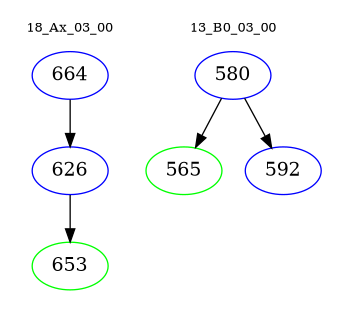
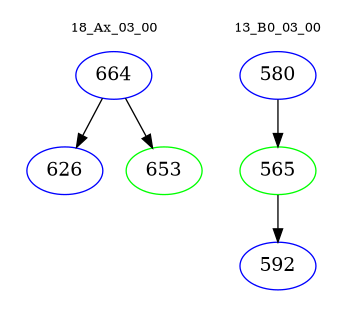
(255, 117) -> (278, 212)
(70, 212) -> (136, 117)
